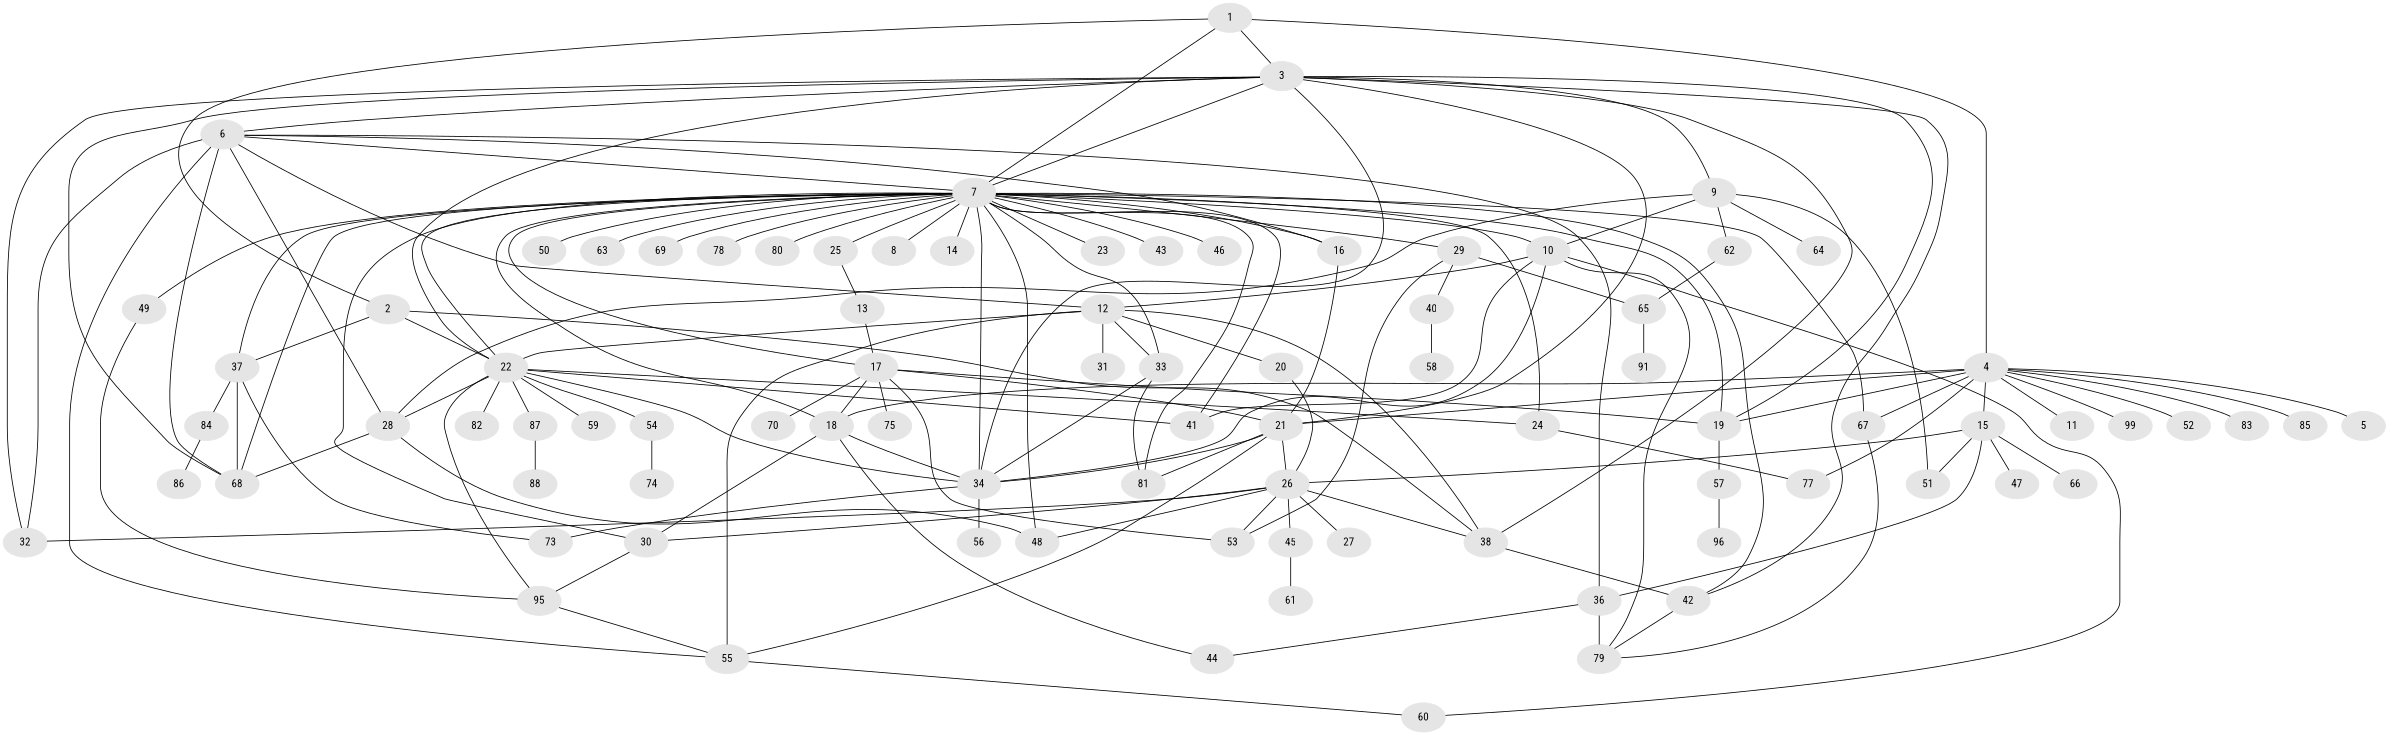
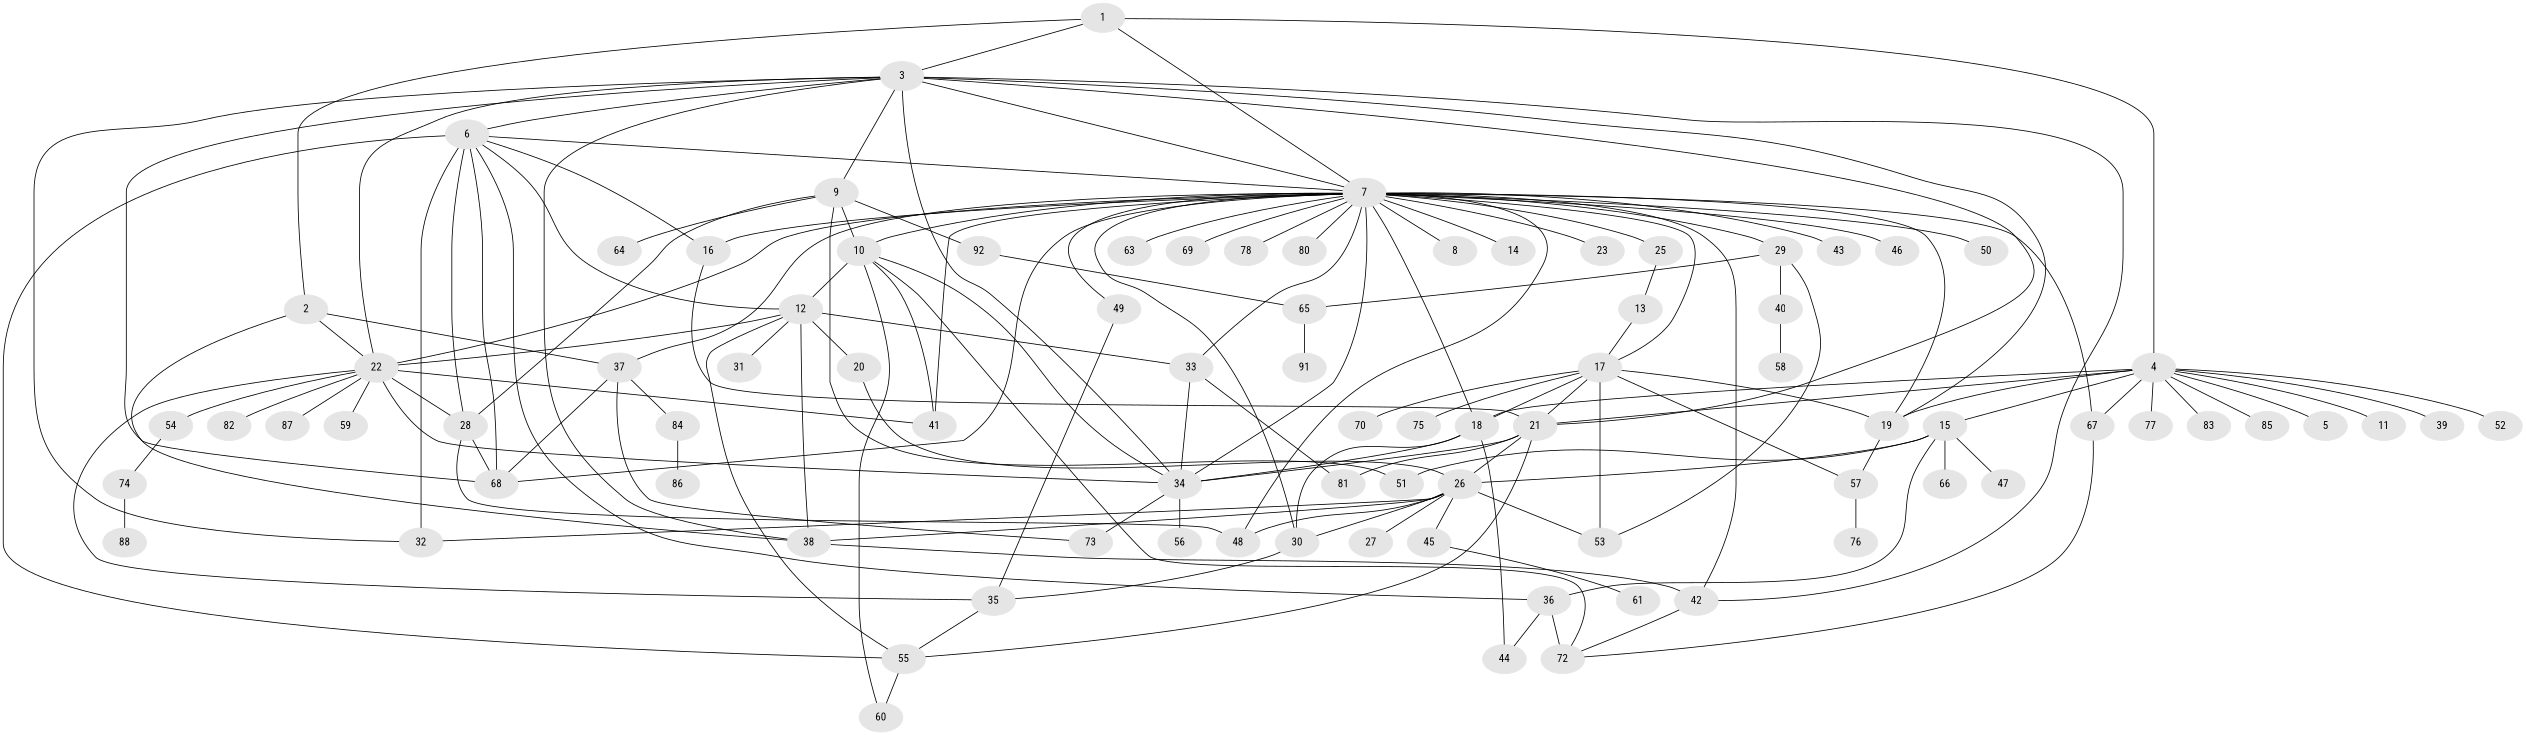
(1248, 236) -> none
(1730, 251) -> (979, 251)
(1538, 426) -> none
none -> (1728, 426)
(2130, 426) -> (2442, 426)
(535, 455) -> (125, 518)
(1719, 543) -> (1856, 543)
(539, 601) -> (994, 601)
(1599, 659) -> (1563, 659)
